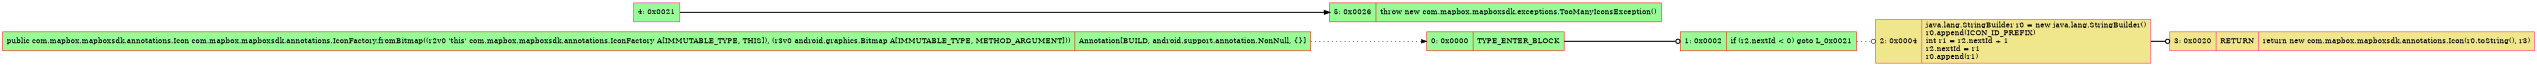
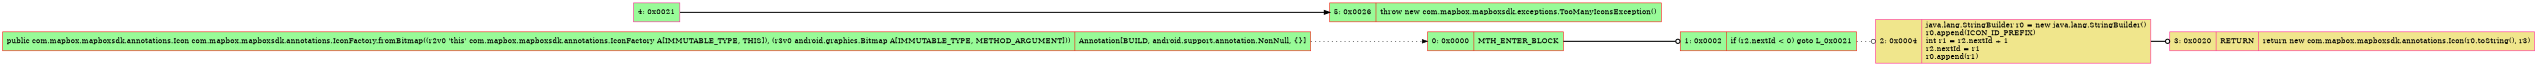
(1519, 41) -> (1519, 41)
